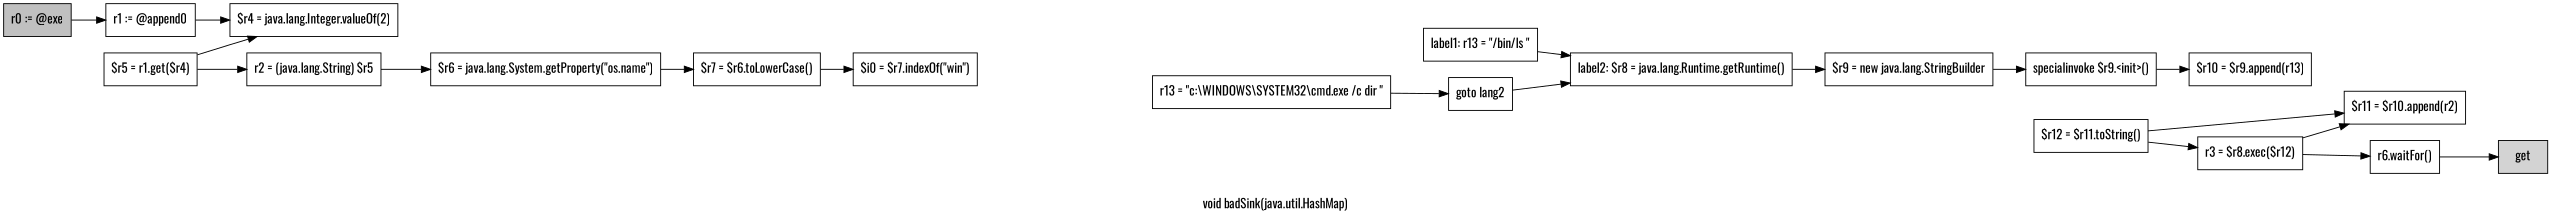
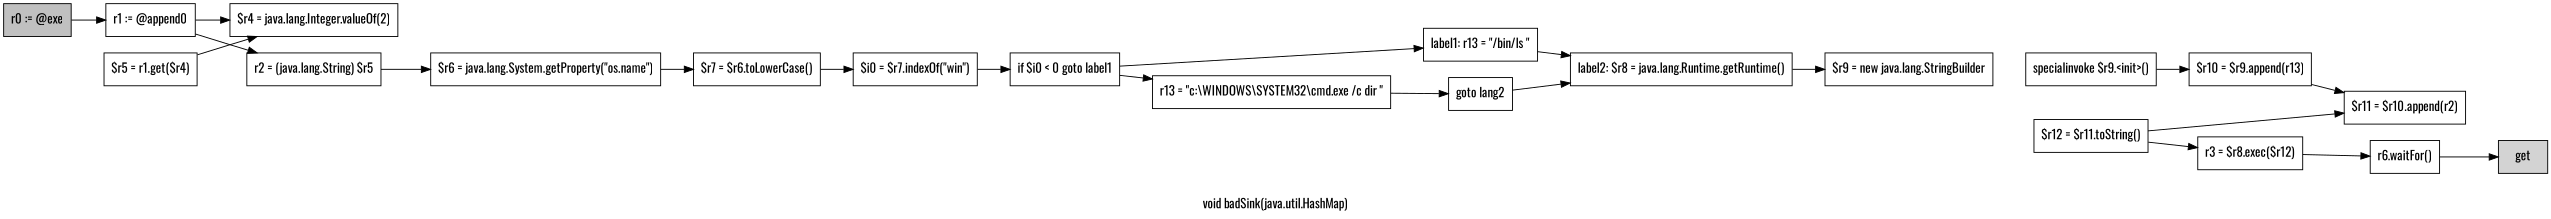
(217, 69) -> (220, 42)
none -> (1065, 69)
(2005, 69) -> none
(2321, 132) -> (2323, 87)
